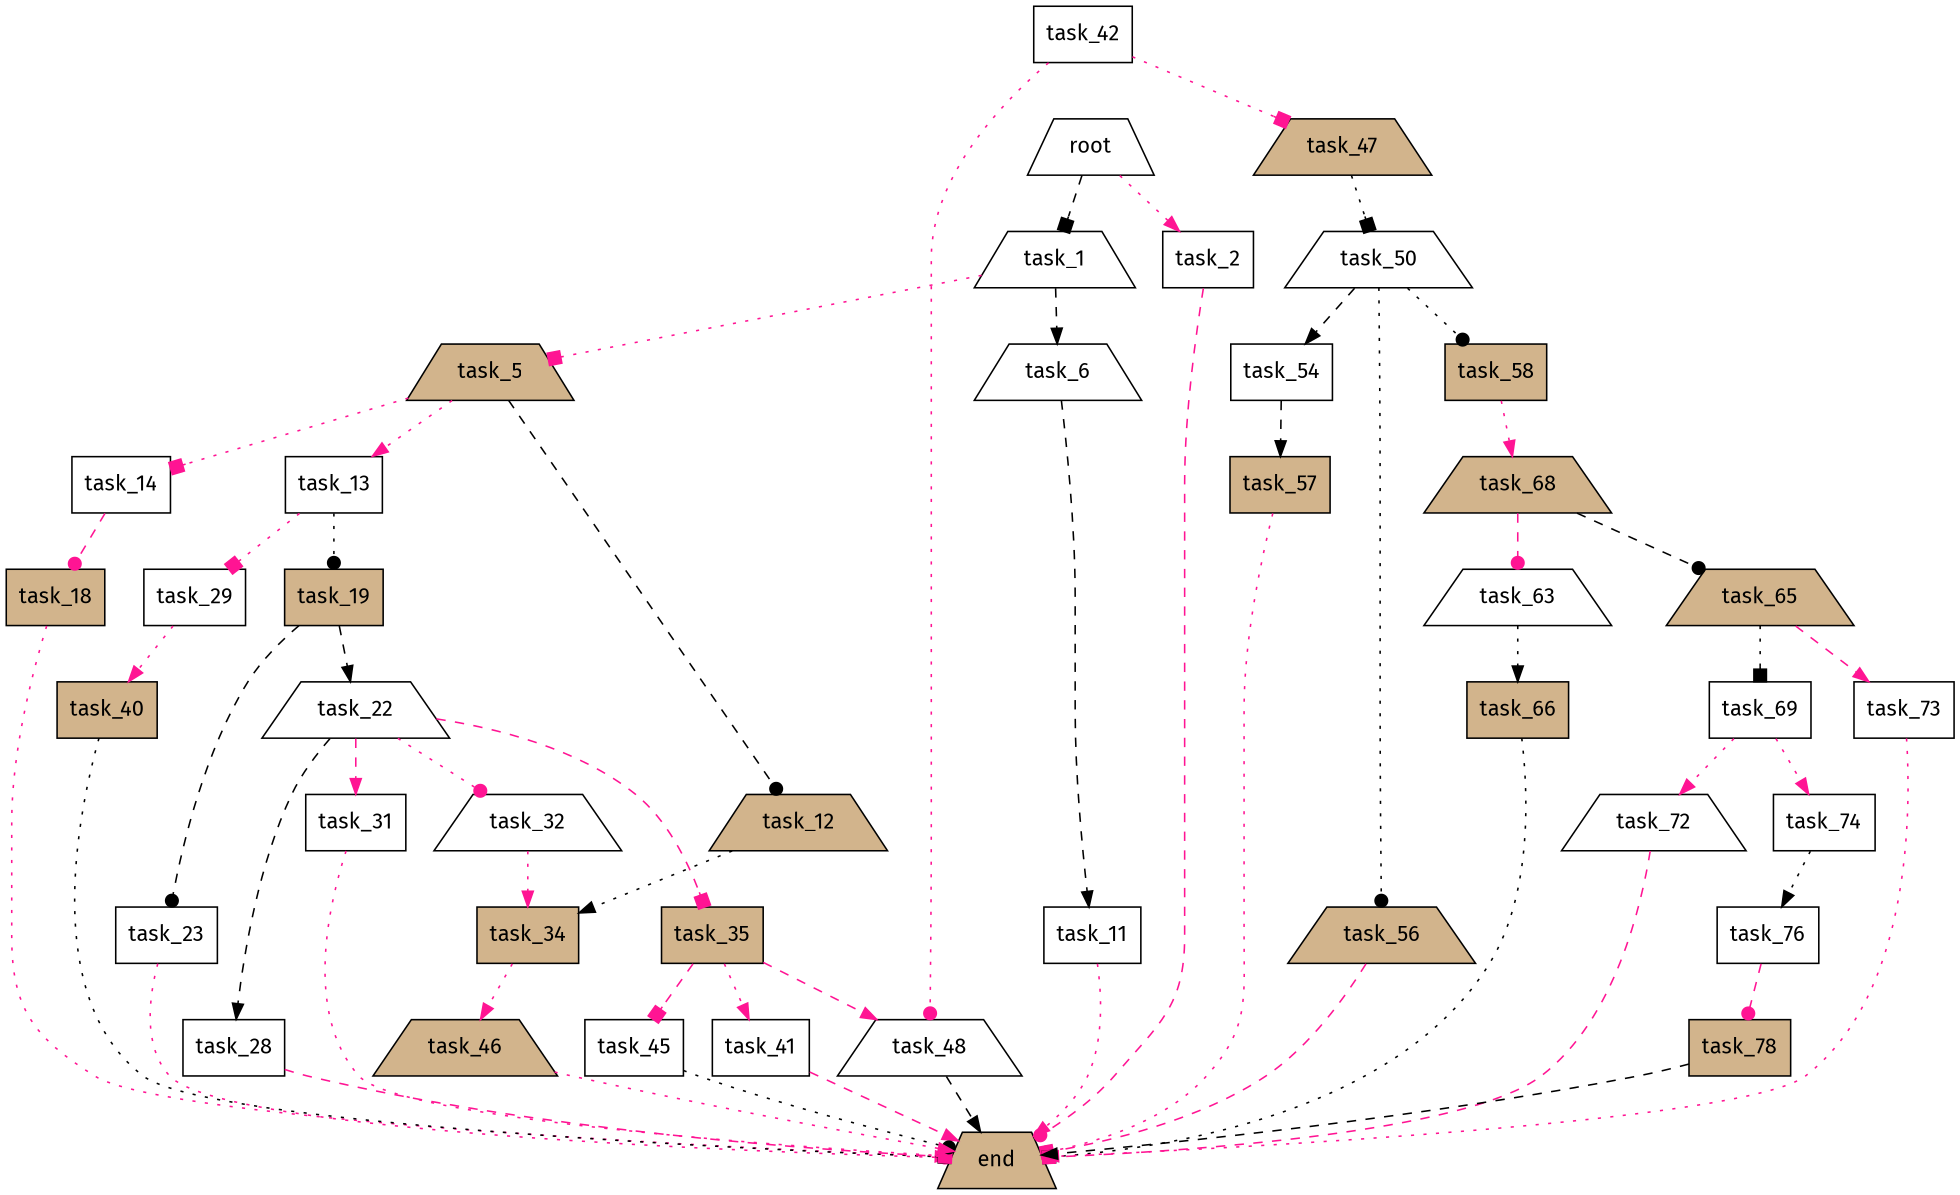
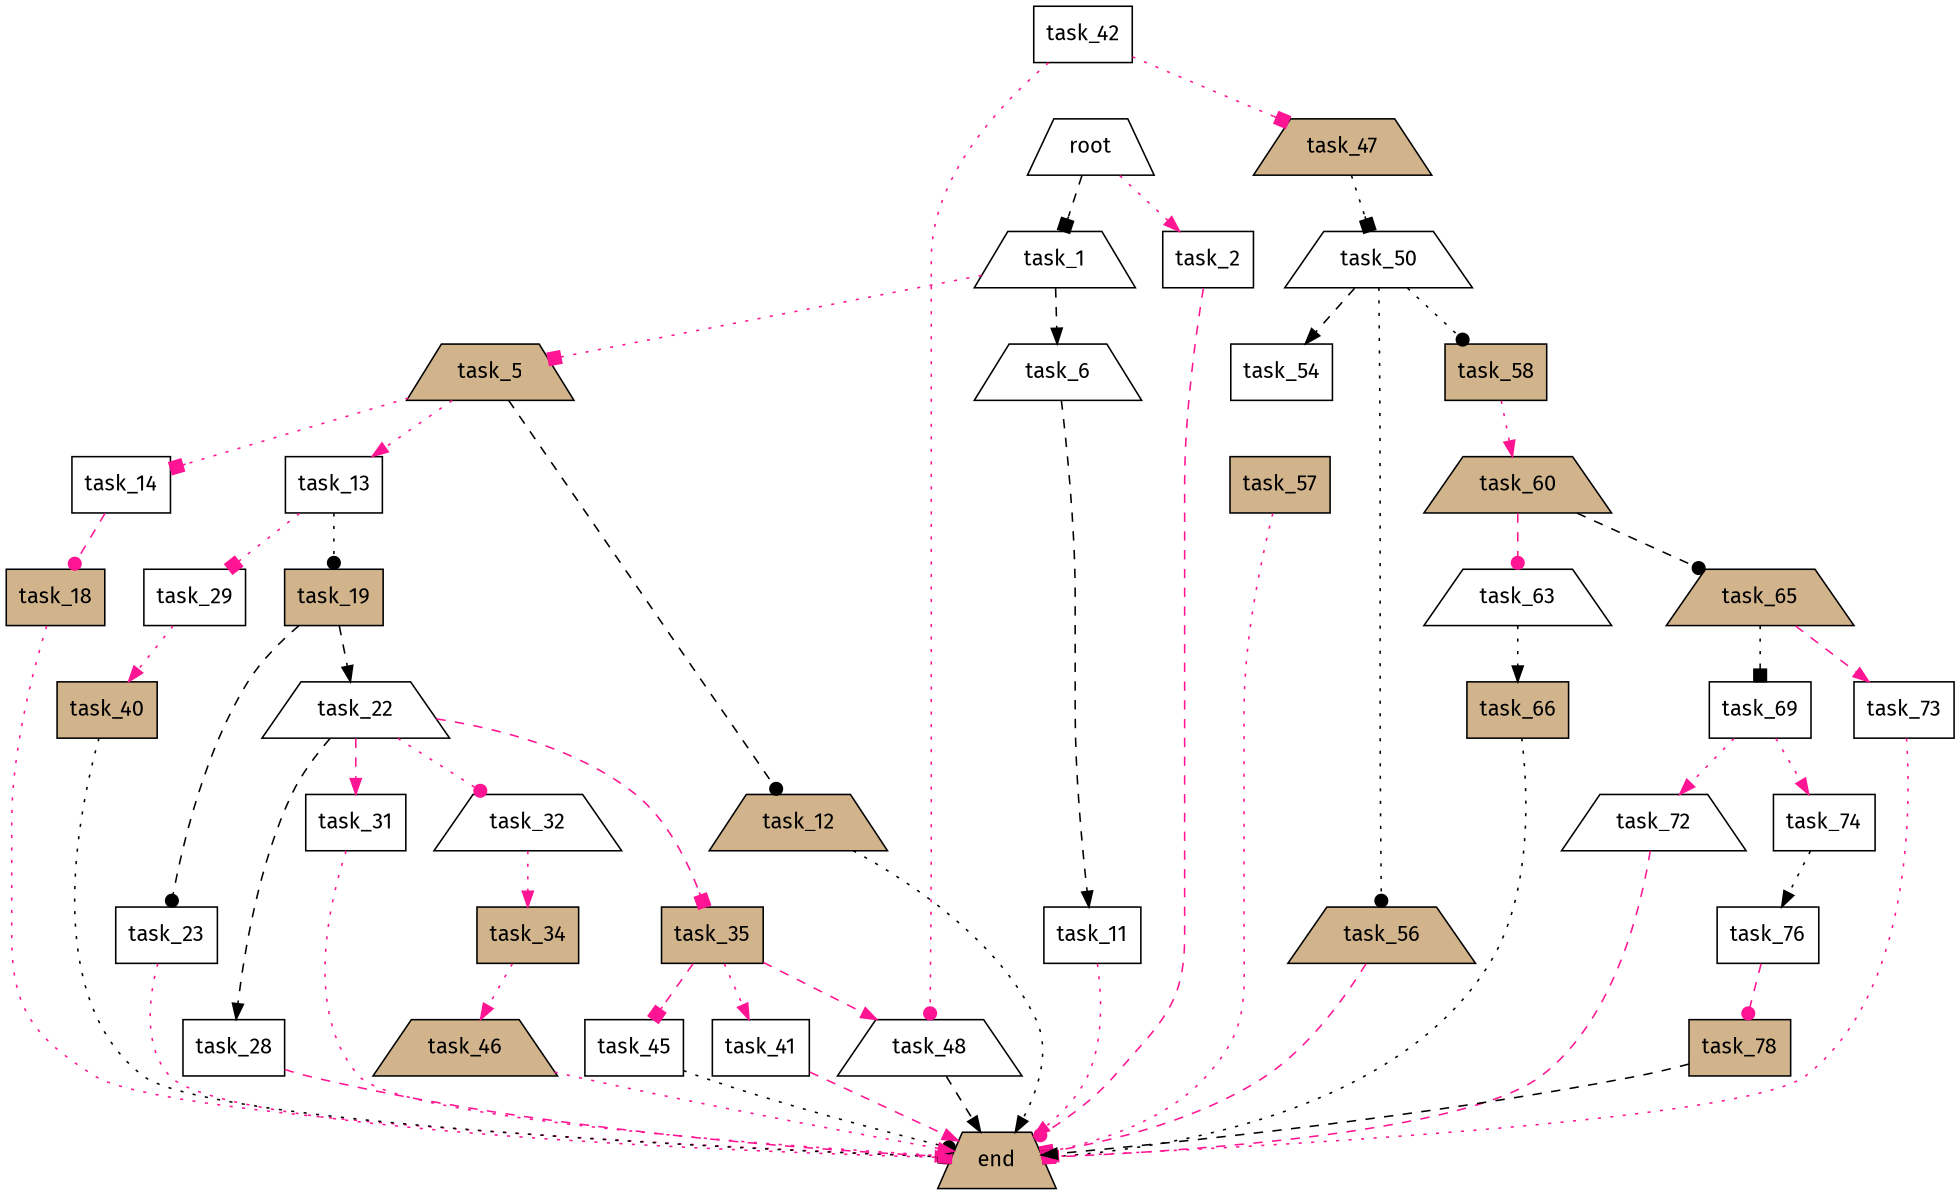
(1281, 421) -> none
(1518, 485) -> (1518, 485)
(663, 879) -> (994, 958)
